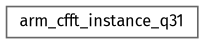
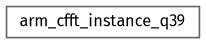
(102, 22) -> (103, 22)
